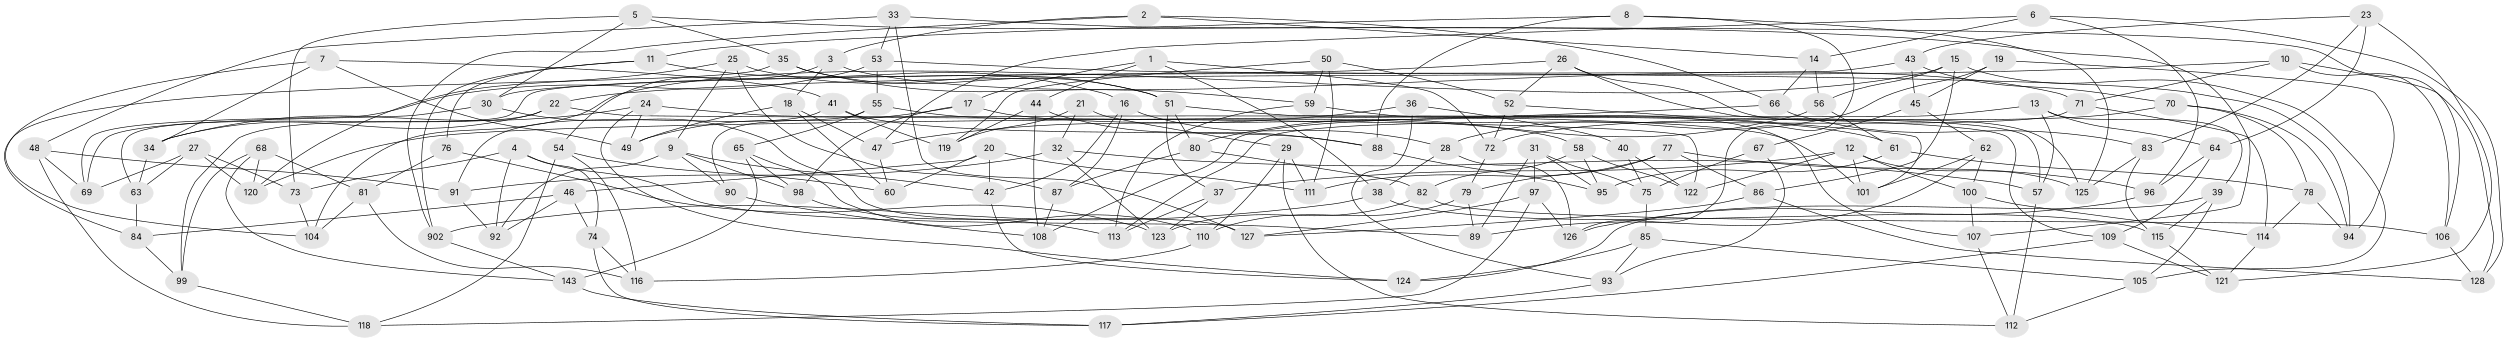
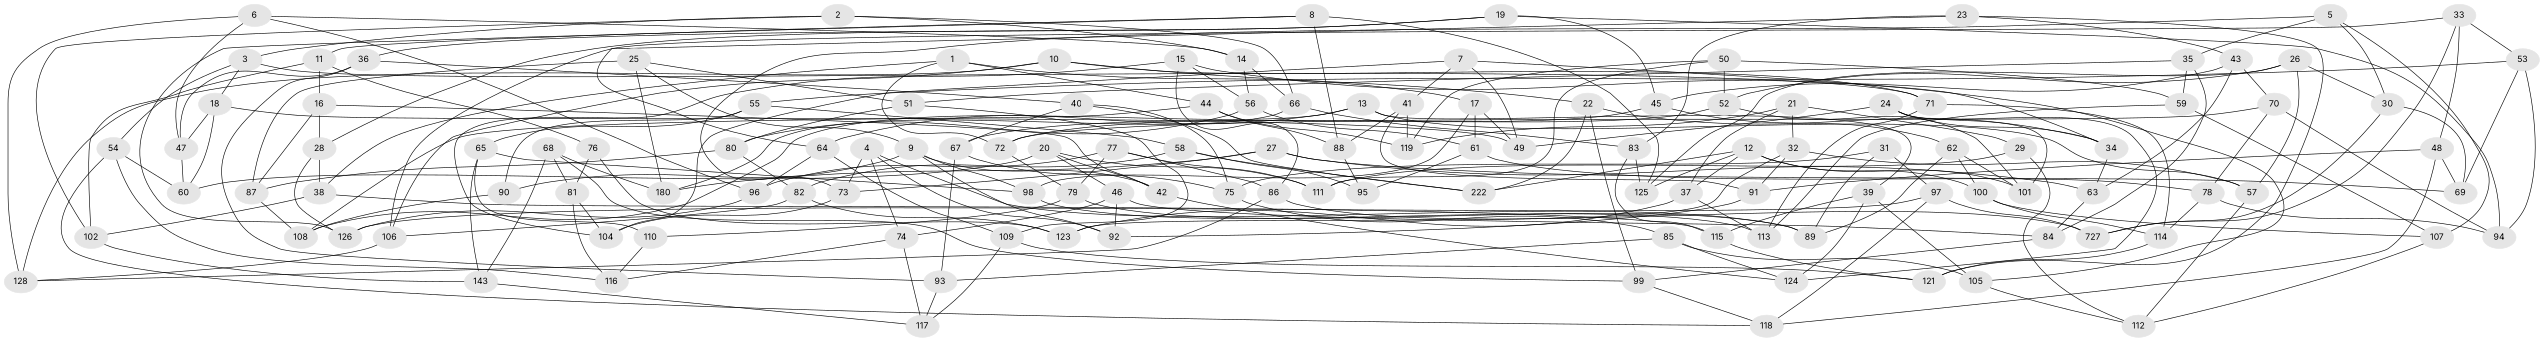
none -> (931, 32)
none -> (1015, 124)
(1176, 164) -> (1727, 137)
(1562, 167) -> none
(251, 193) -> (664, 193)
(1691, 193) -> (1479, 193)
(1249, 196) -> none
(436, 237) -> (91, 237)
(1248, 237) -> (2093, 237)
